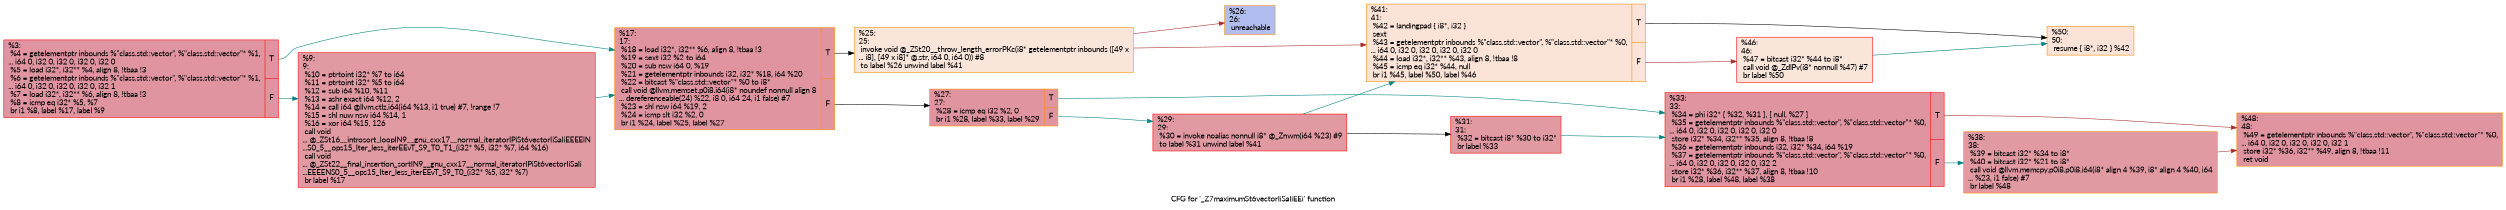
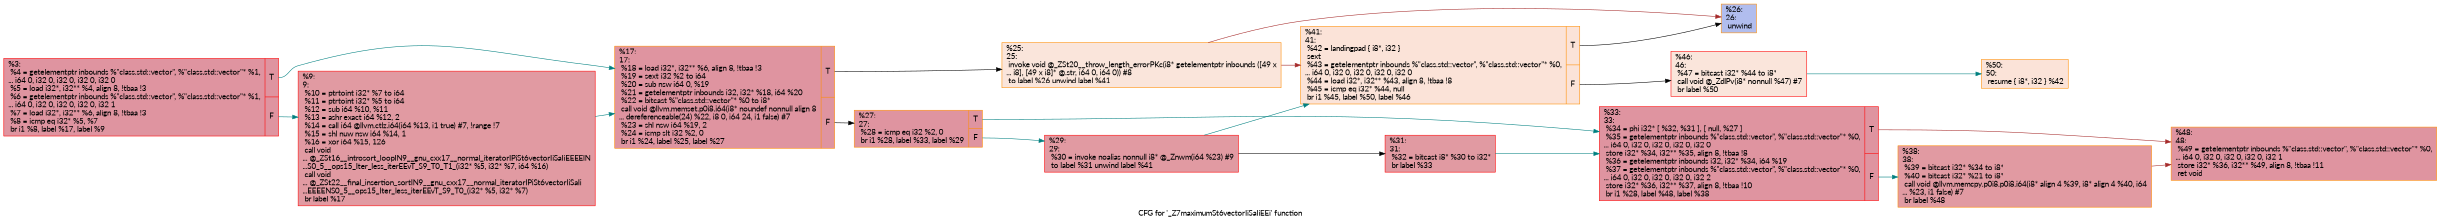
(1843, 27) -> (1648, 39)
(1250, 28) -> (1739, 26)
(1688, 62) -> (1623, 84)
